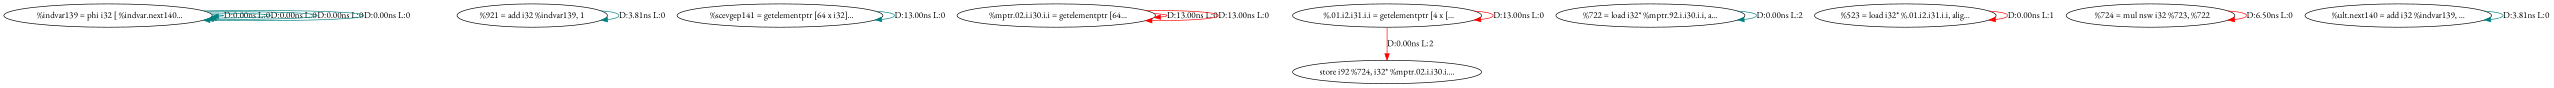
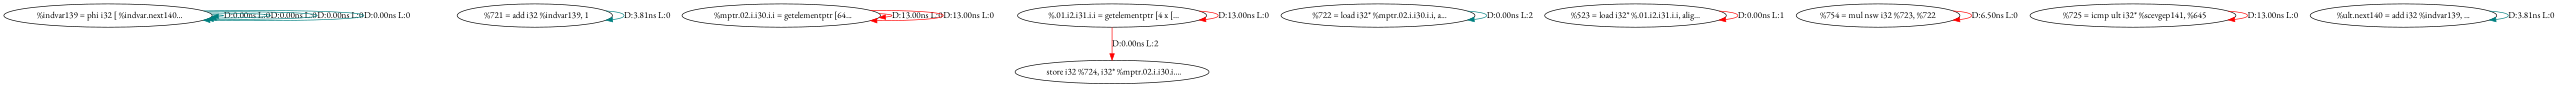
(532, 16) -> (535, 16)
(780, 16) -> none
(1650, 16) -> (1378, 16)
none -> (2133, 16)
(2150, 16) -> (1878, 16)
(1387, 72) -> (1112, 72)
